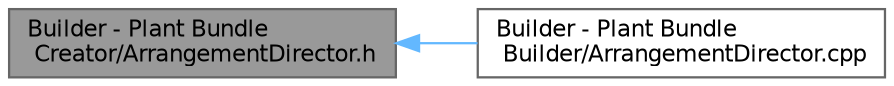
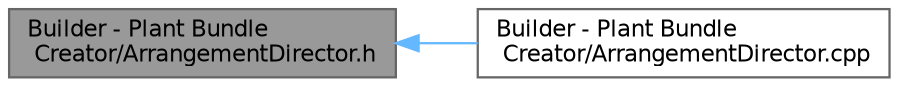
(681, 43) -> (684, 43)
